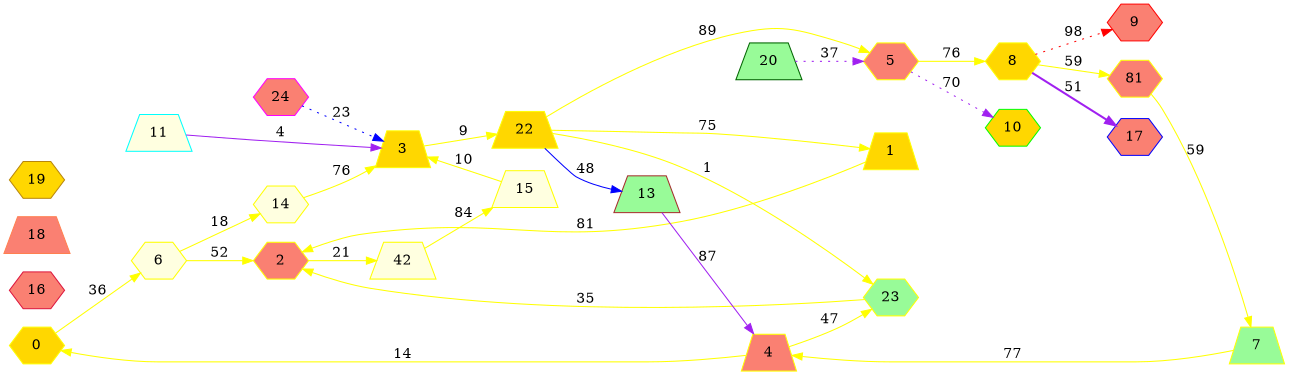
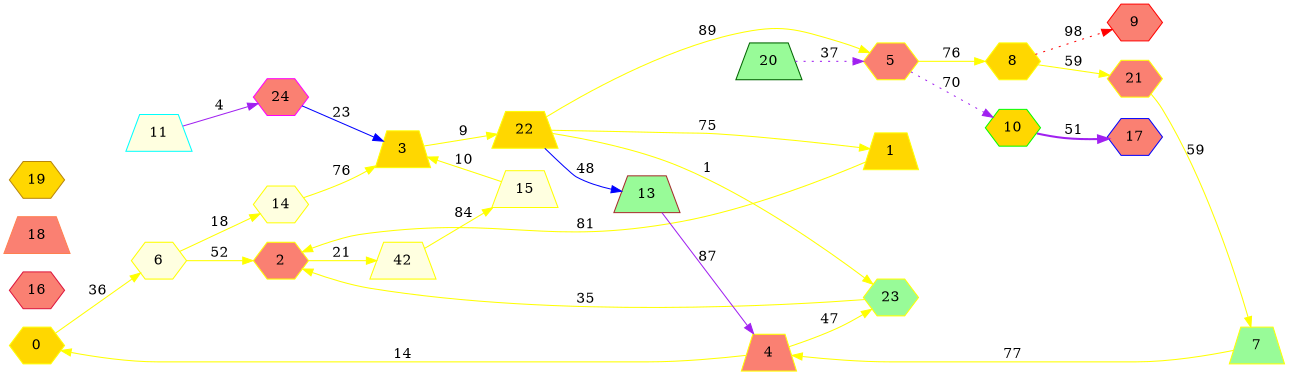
(1135, 79) -> (1135, 79)
(1069, 96) -> (1067, 138)
(338, 121) -> (338, 121)
(279, 142) -> (215, 116)
